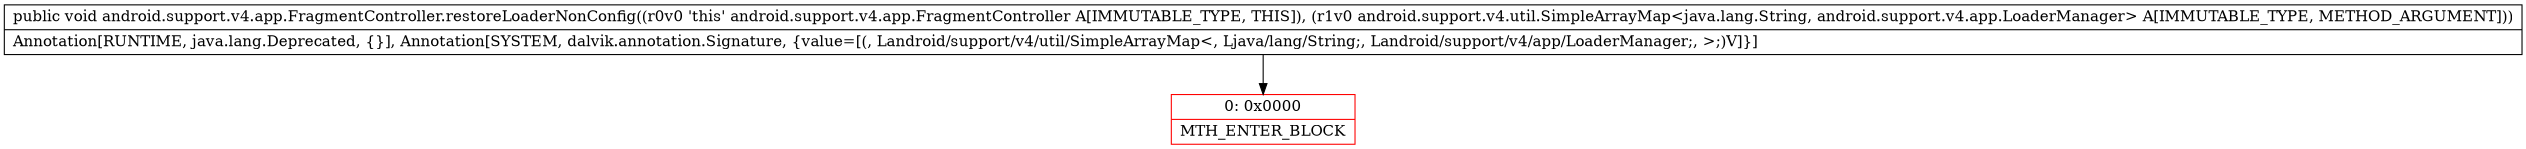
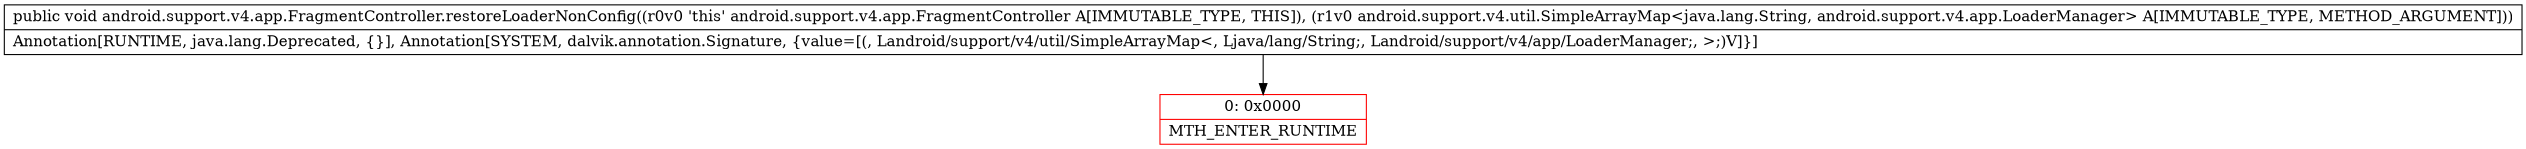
(1263, 131) -> (1263, 131)
